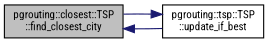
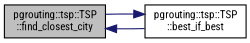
(64, 21) -> (55, 21)
(213, 21) -> (196, 21)
